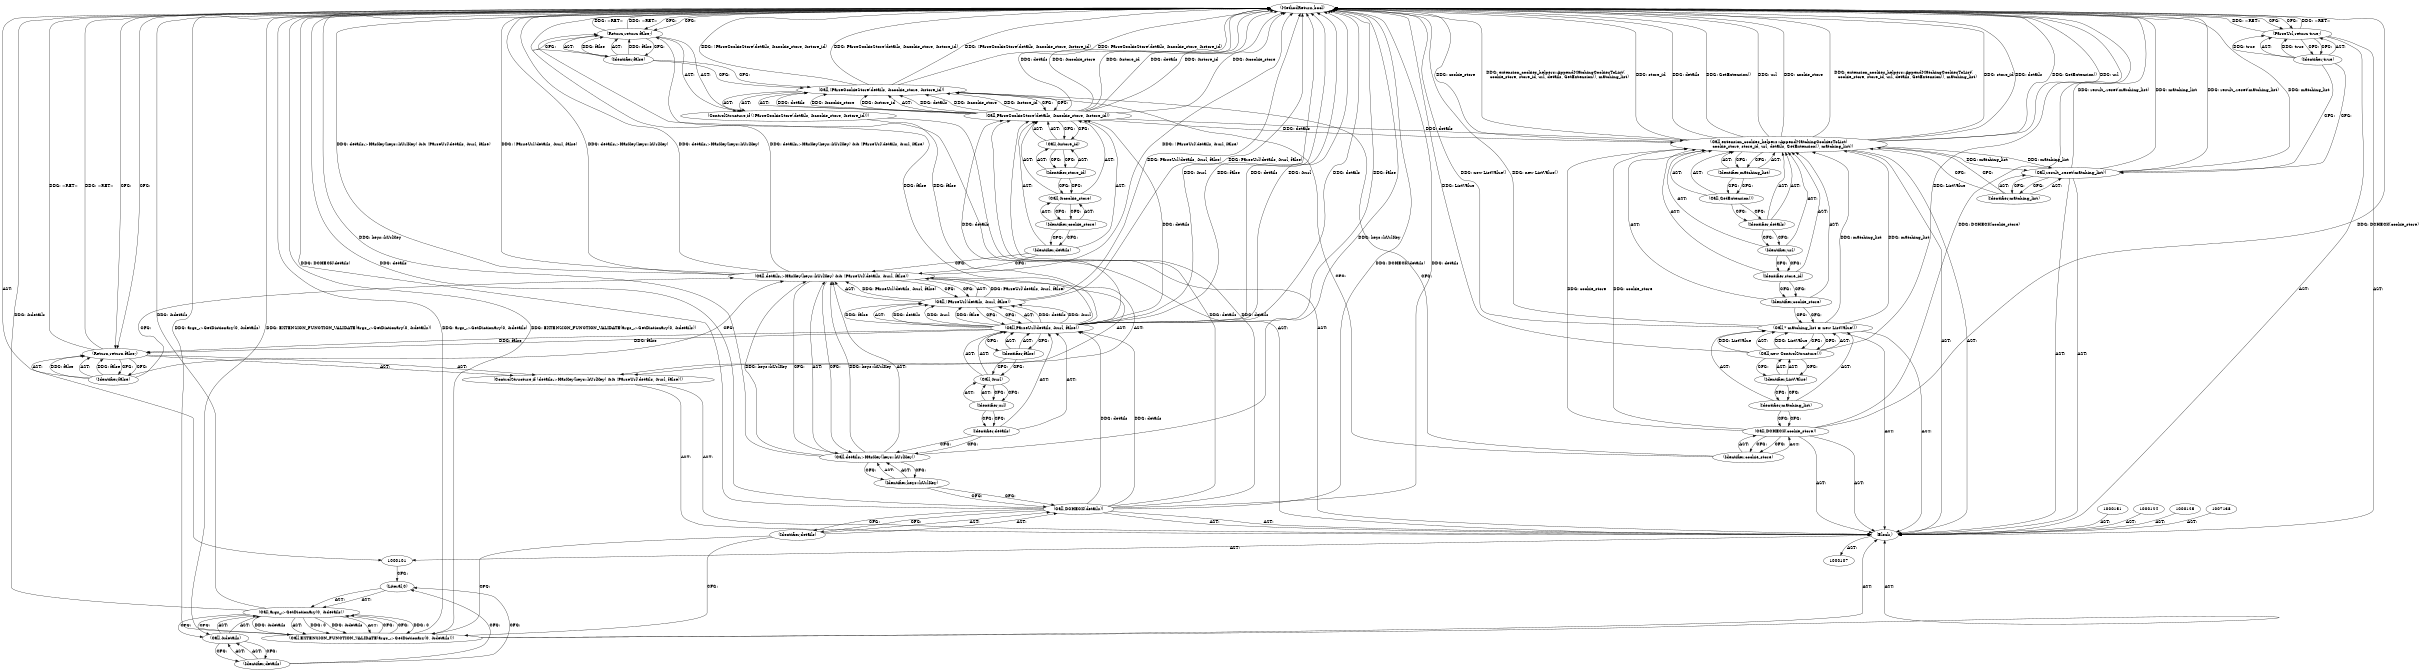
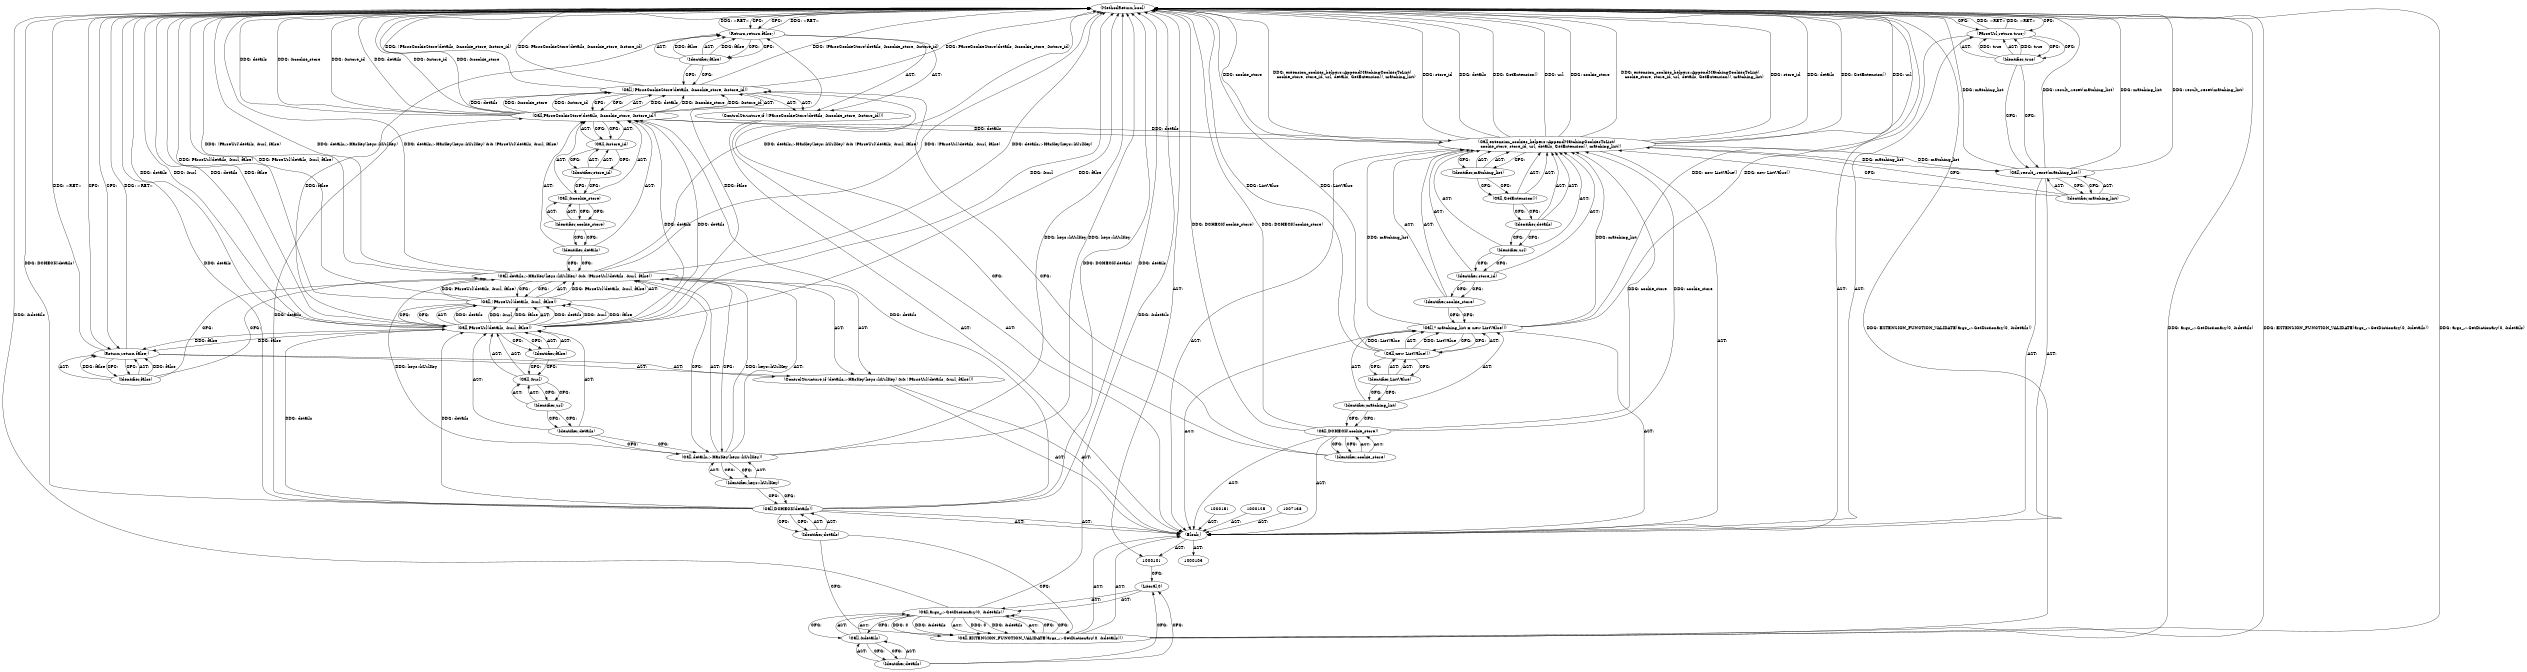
(1790, 354) -> (1407, 354)
(2149, 509) -> none
(1839, 561) -> (1193, 561)
